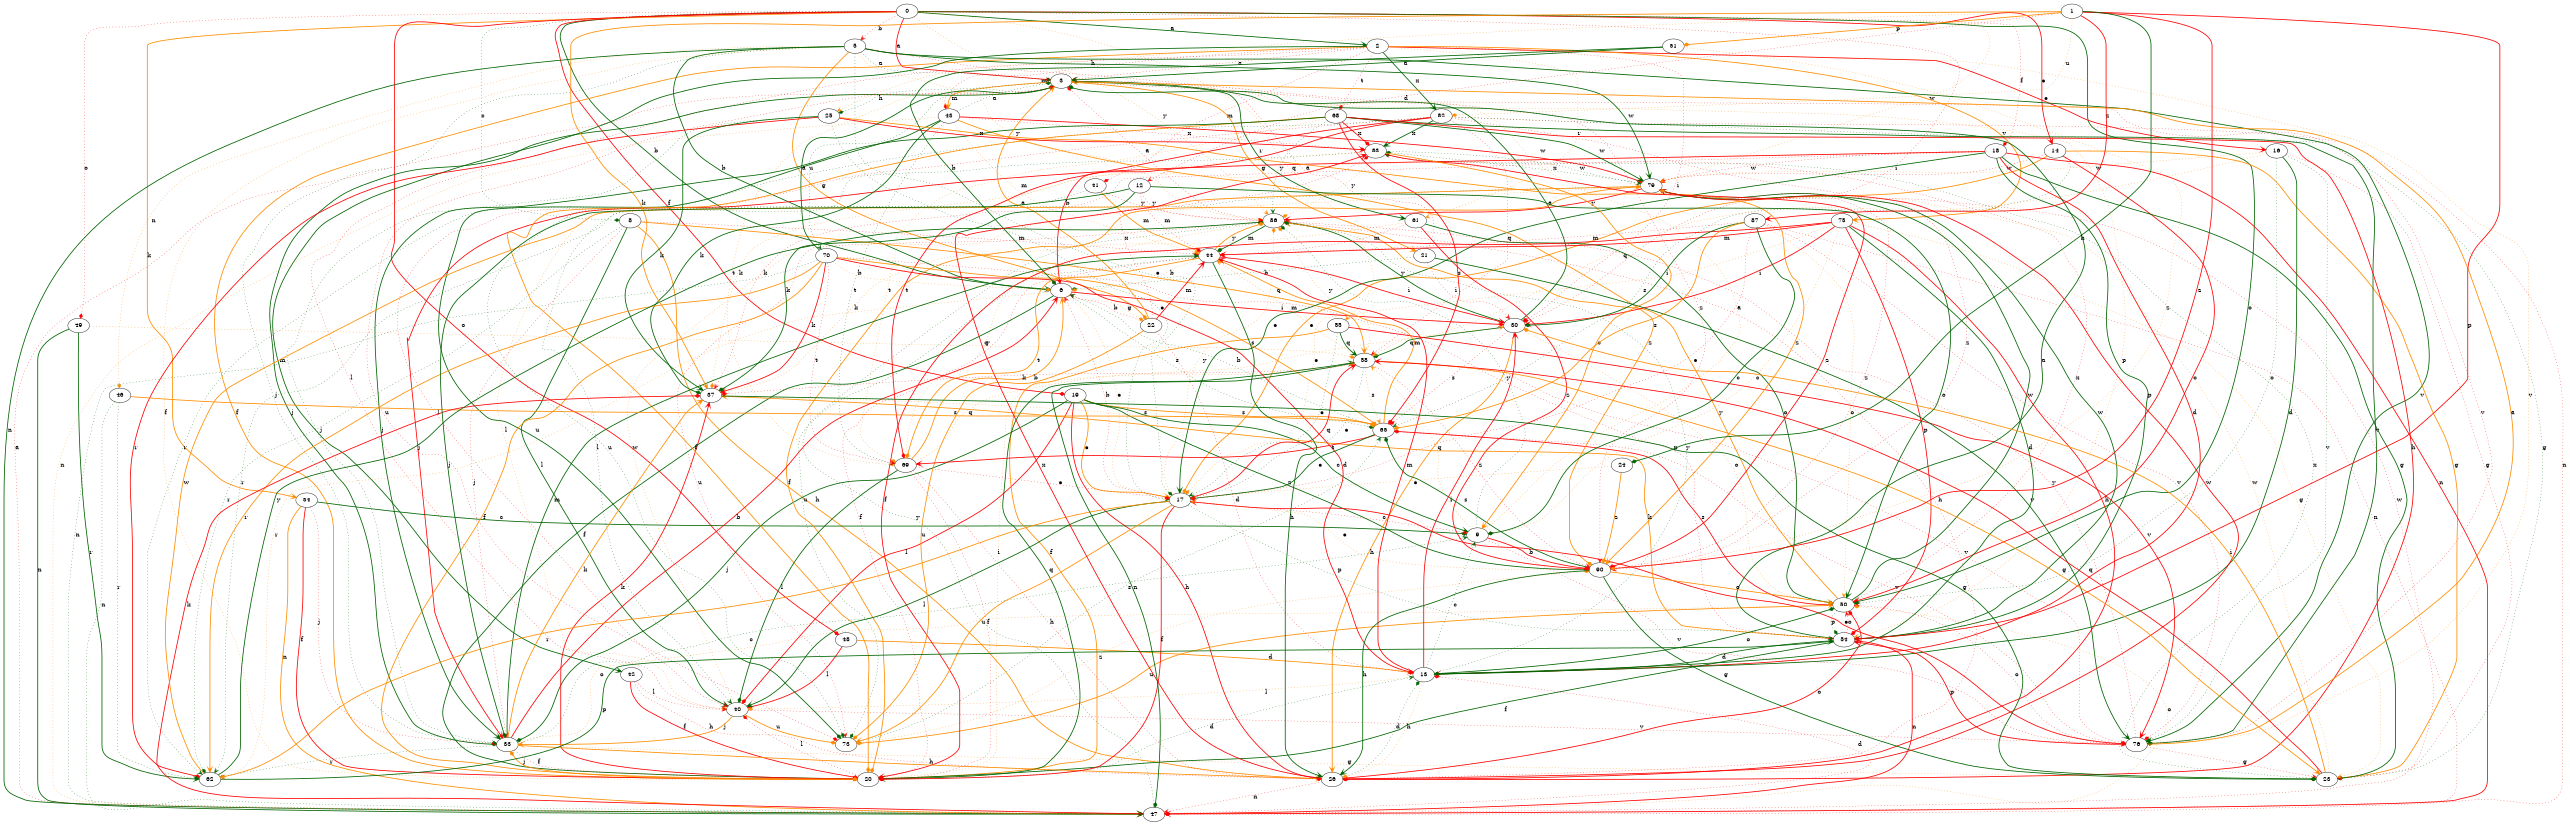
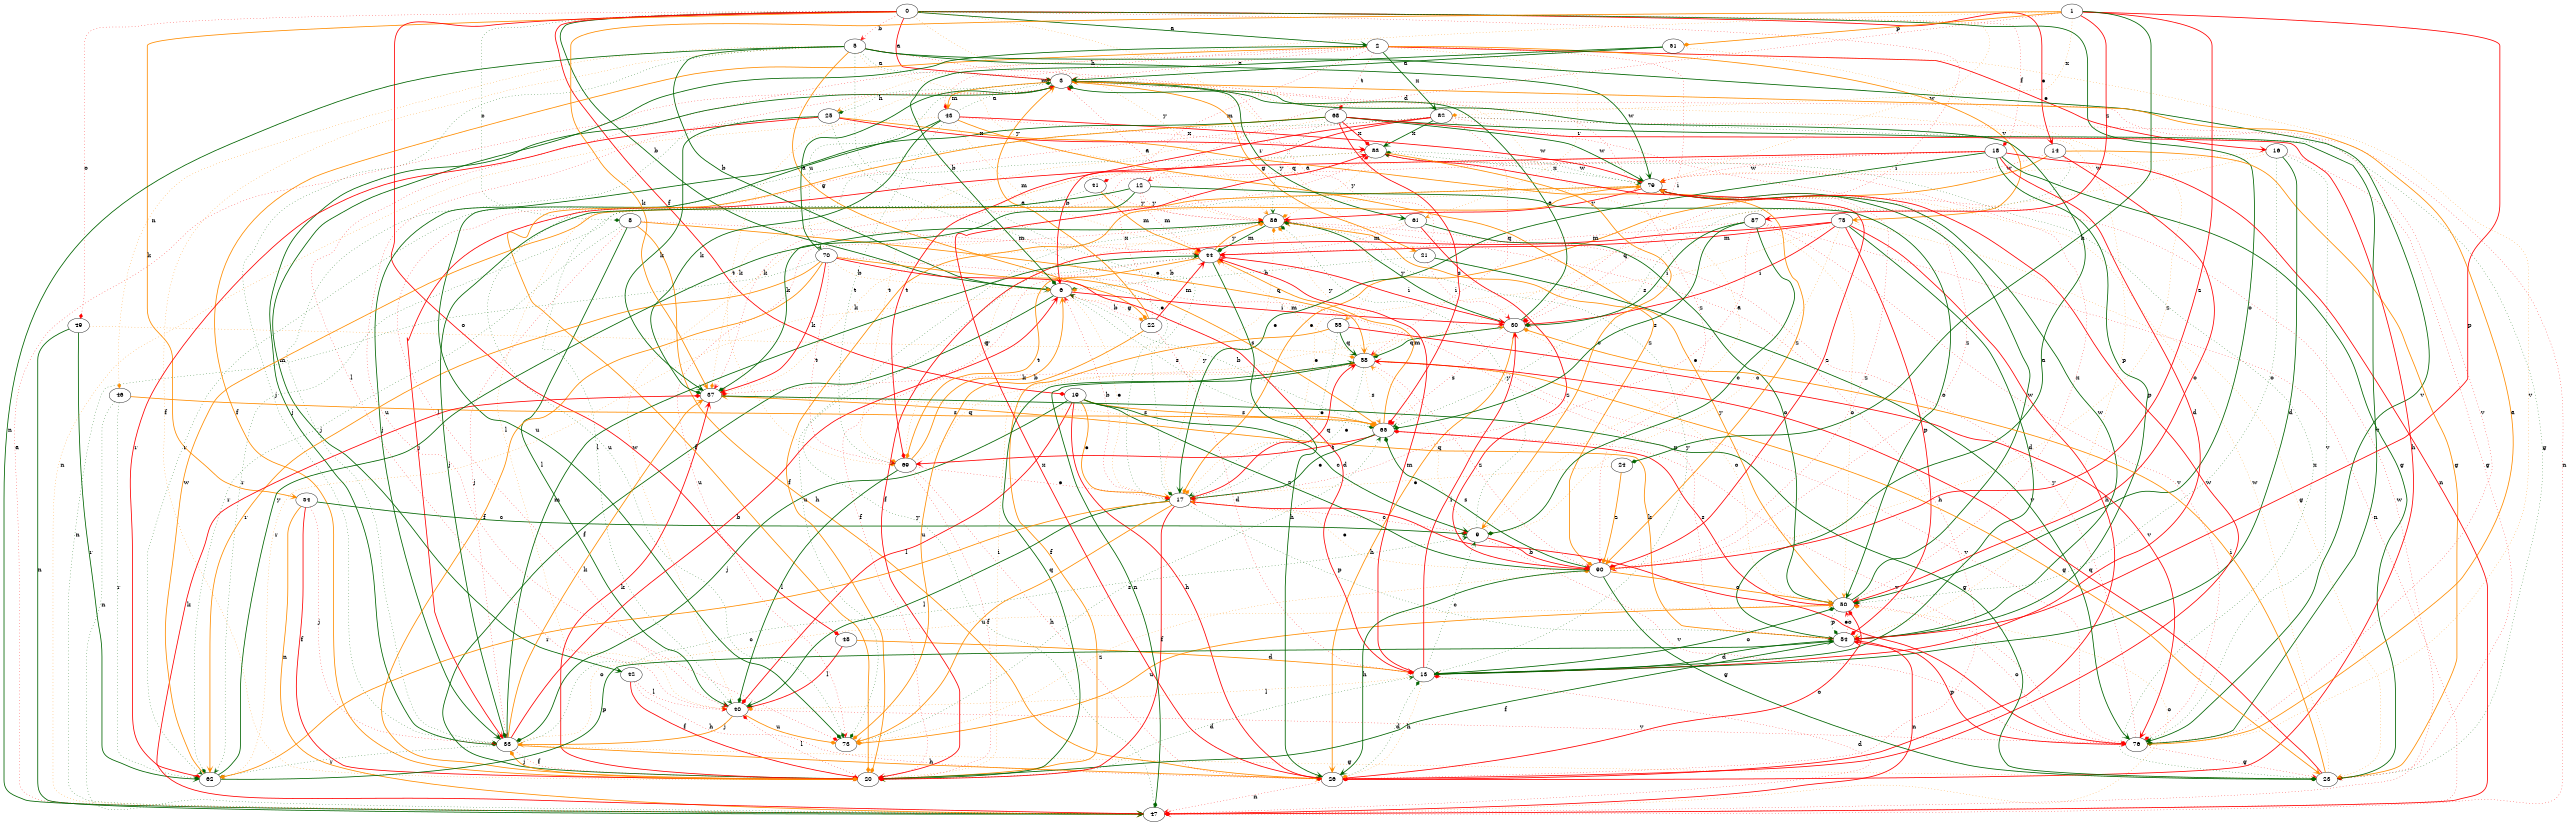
(2068, 64) -> (2067, 64)
(1583, 357) -> (1583, 357)
